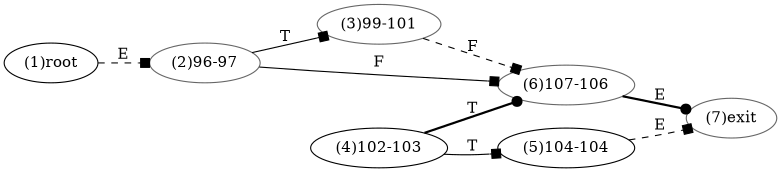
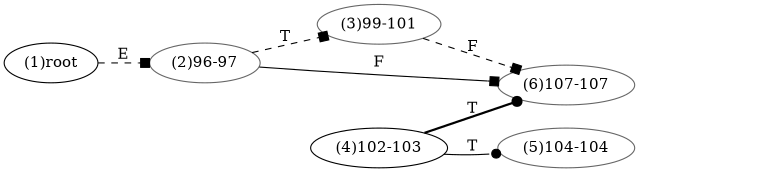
(284, 45) -> (284, 45)
(566, 85) -> (566, 85)
(732, 118) -> none
(566, 148) -> (566, 148)
(467, 155) -> (467, 155)
